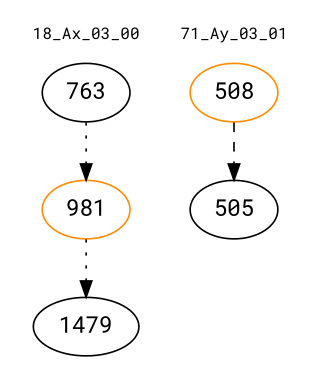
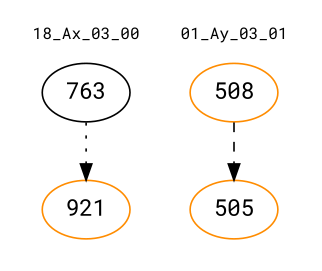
(235, 35) -> (235, 35)
(86, 210) -> (86, 210)
(234, 210) -> (234, 210)
(86, 327) -> none
